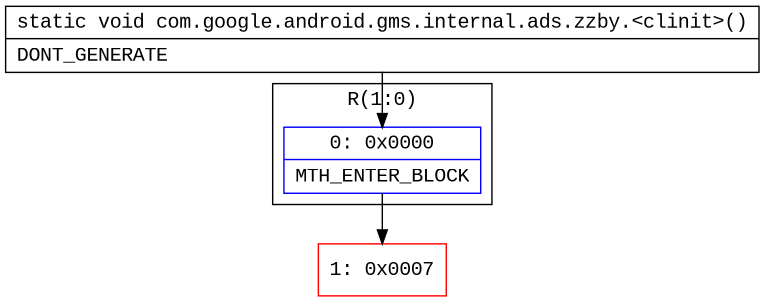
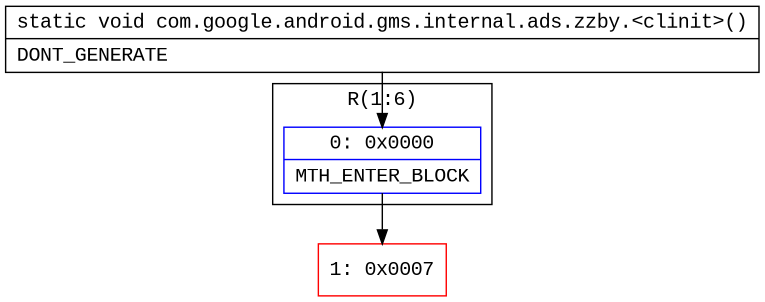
(382, 100) -> (382, 100)
